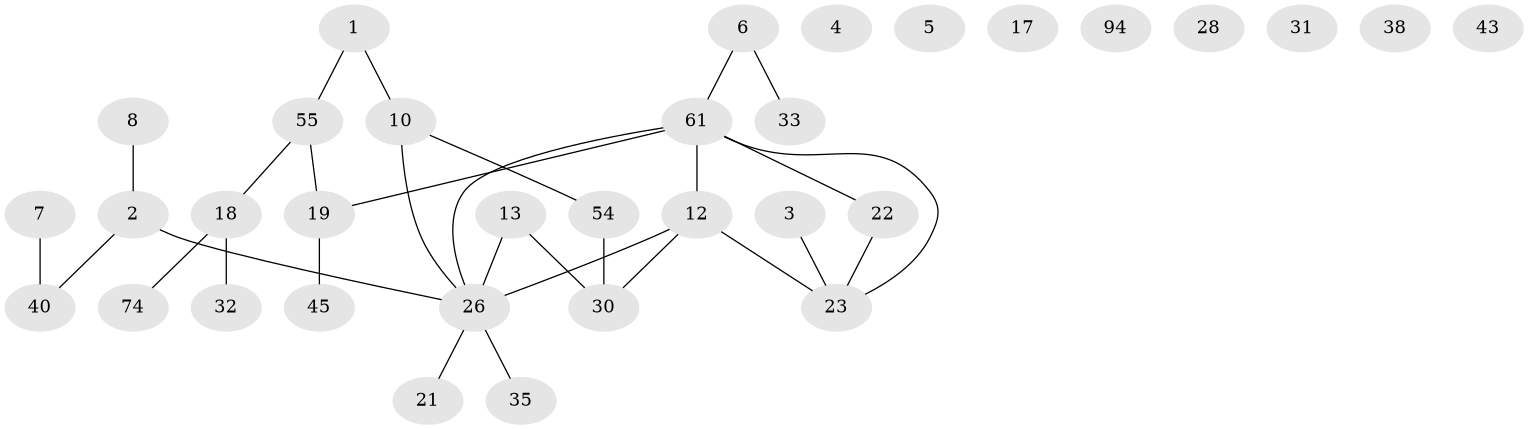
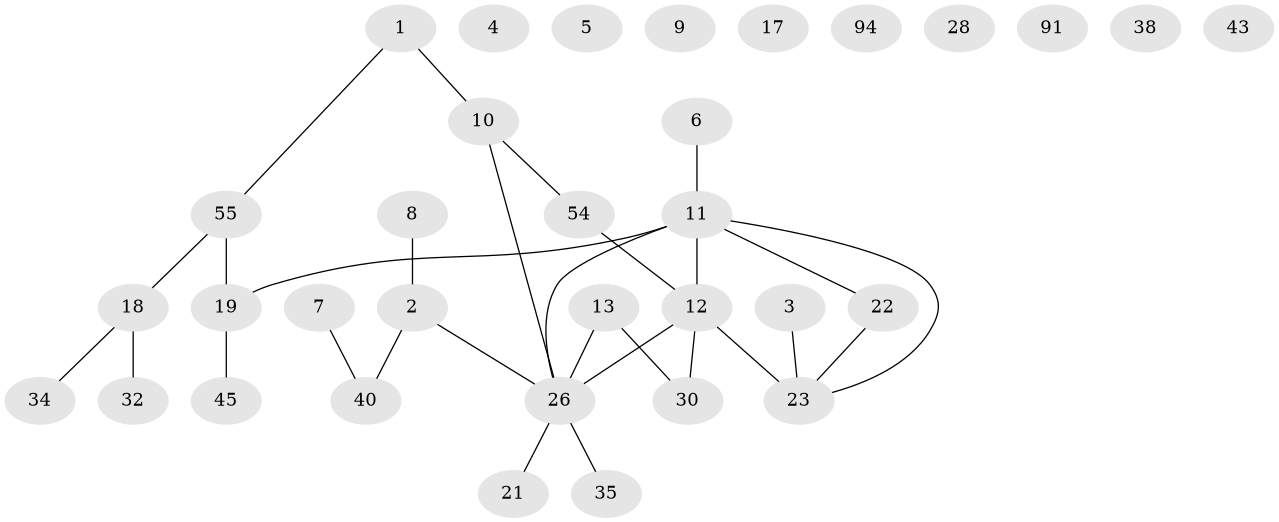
none -> (680, 28)
(1302, 28) -> (1053, 28)
(697, 122) -> (697, 215)
(790, 122) -> none
(604, 266) -> (638, 261)
(133, 308) -> (40, 401)
